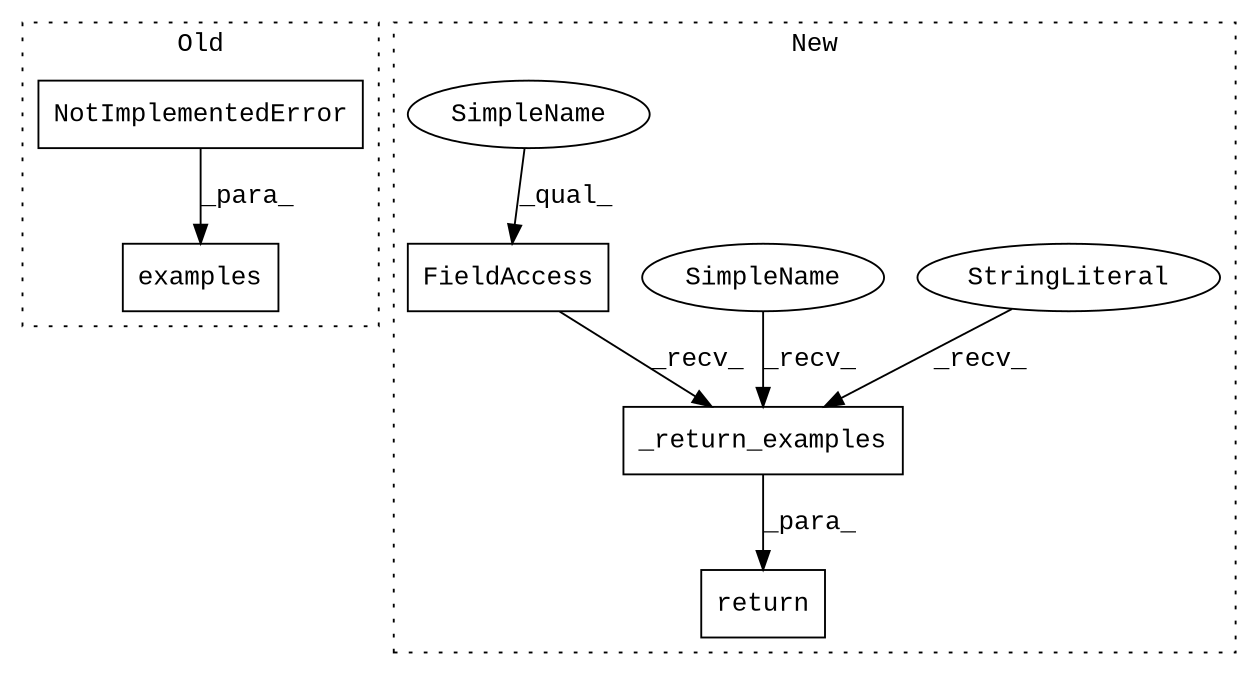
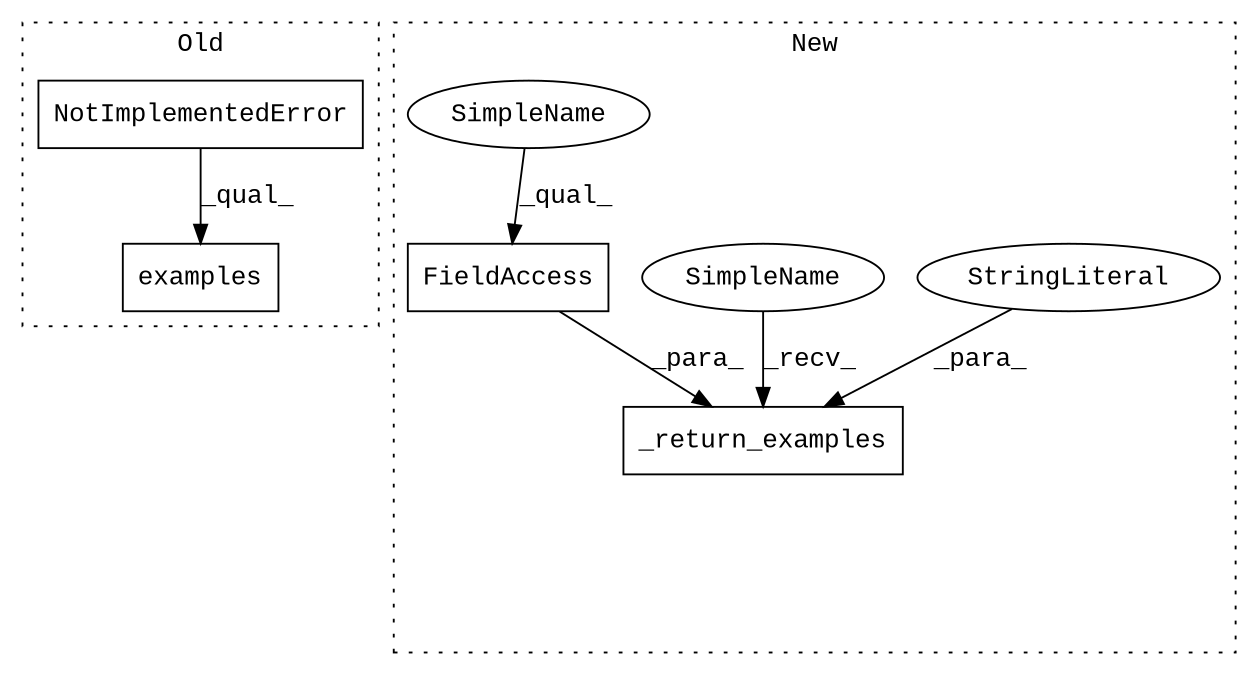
(248, 196) -> (248, 196)
(698, 359) -> (698, 359)
(981, 359) -> (981, 359)
(763, 604) -> none
